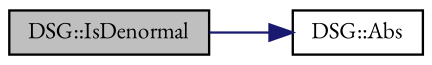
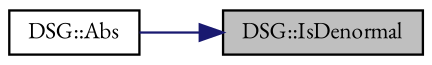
(239, 33) -> (170, 33)
